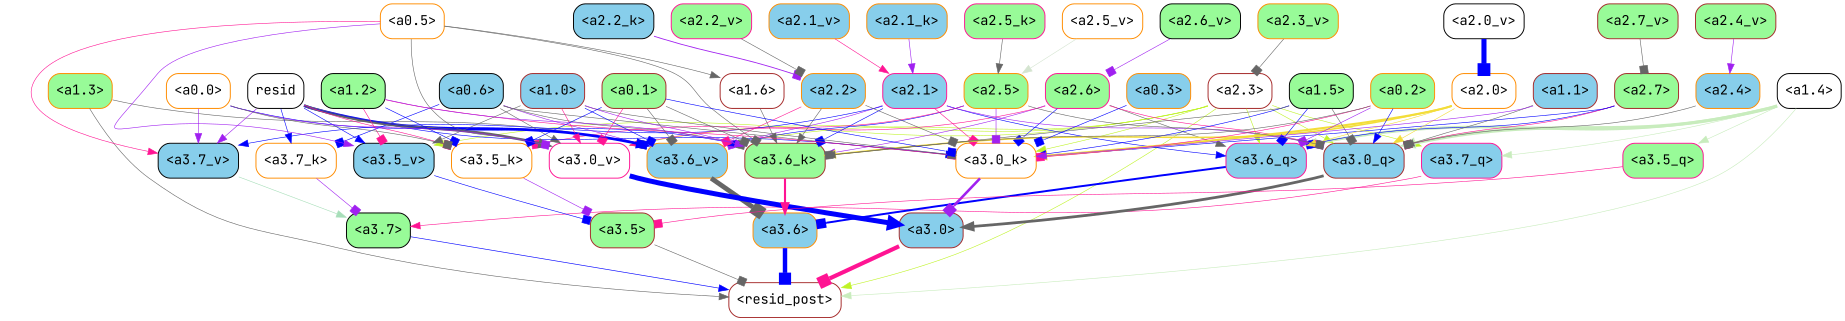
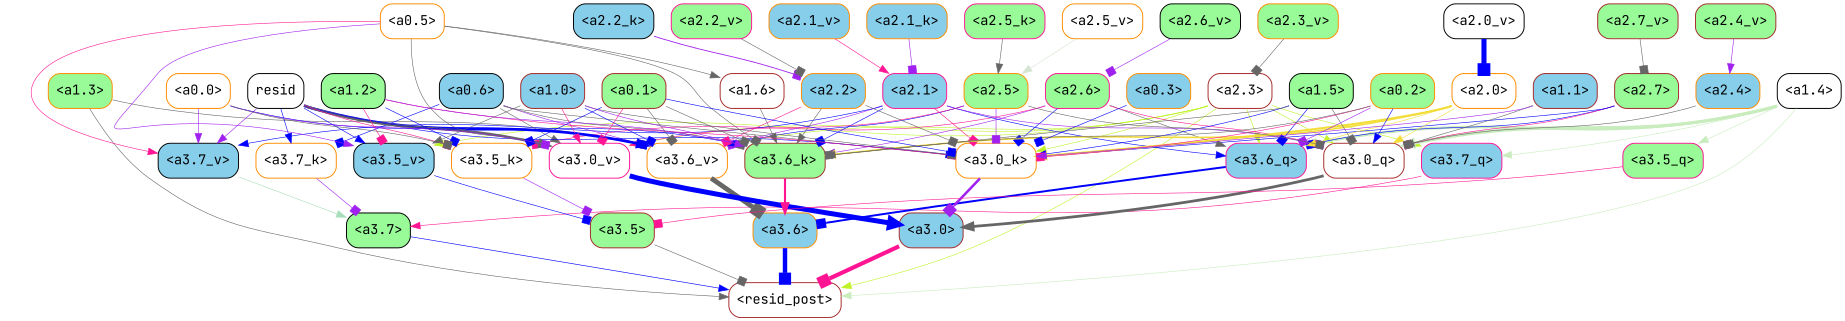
(910, 51) -> (910, 51)
(687, 161) -> (687, 161)
(1364, 161) -> (1364, 161)
